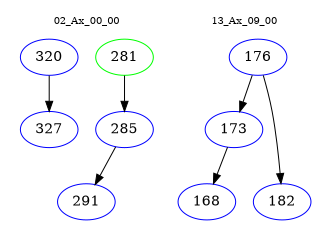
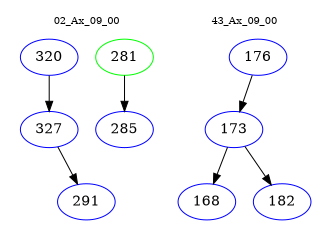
(87, 22) -> (87, 22)
(245, 22) -> (245, 22)
(274, 124) -> (255, 162)
(108, 161) -> (65, 161)
